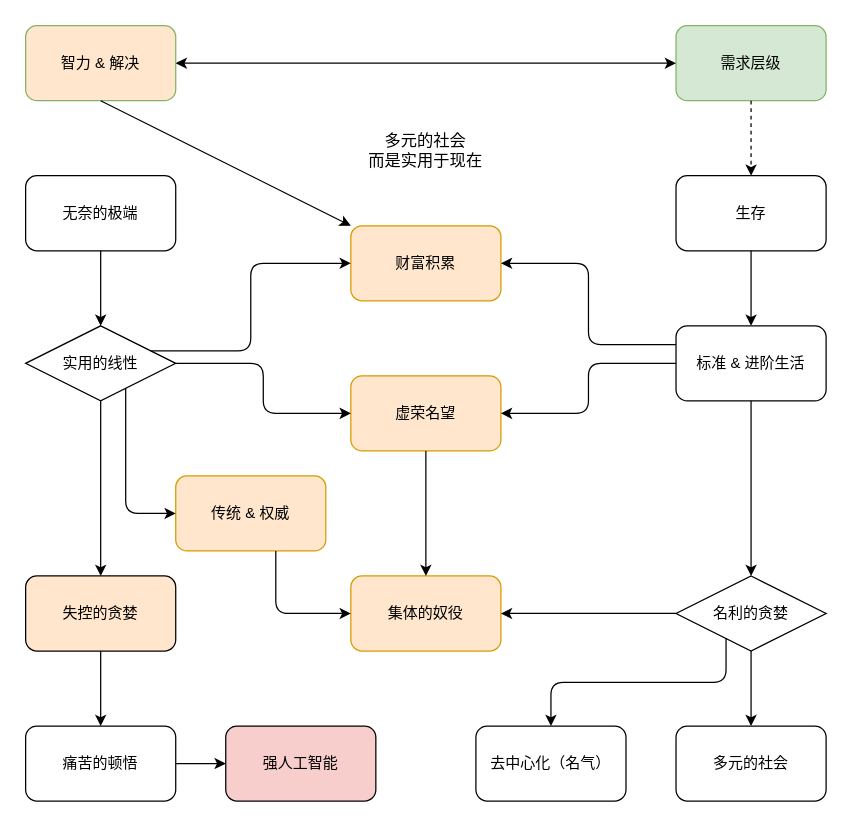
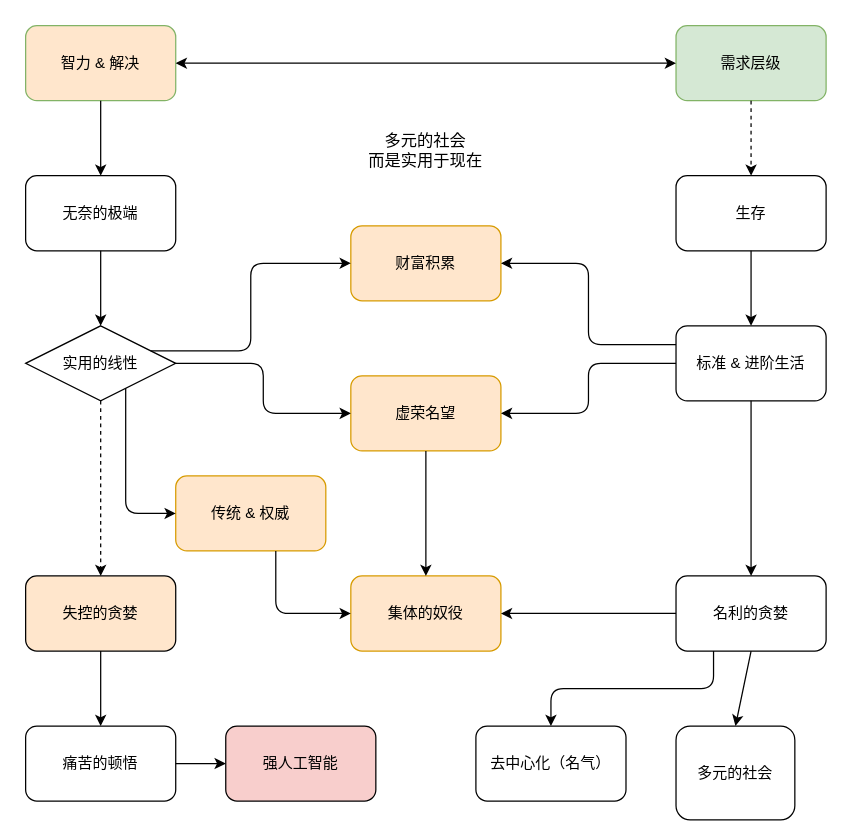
(222, 161) -> (101, 134)
(101, 485) -> (101, 485)
(751, 613) -> (751, 613)
(751, 763) -> (735, 773)
